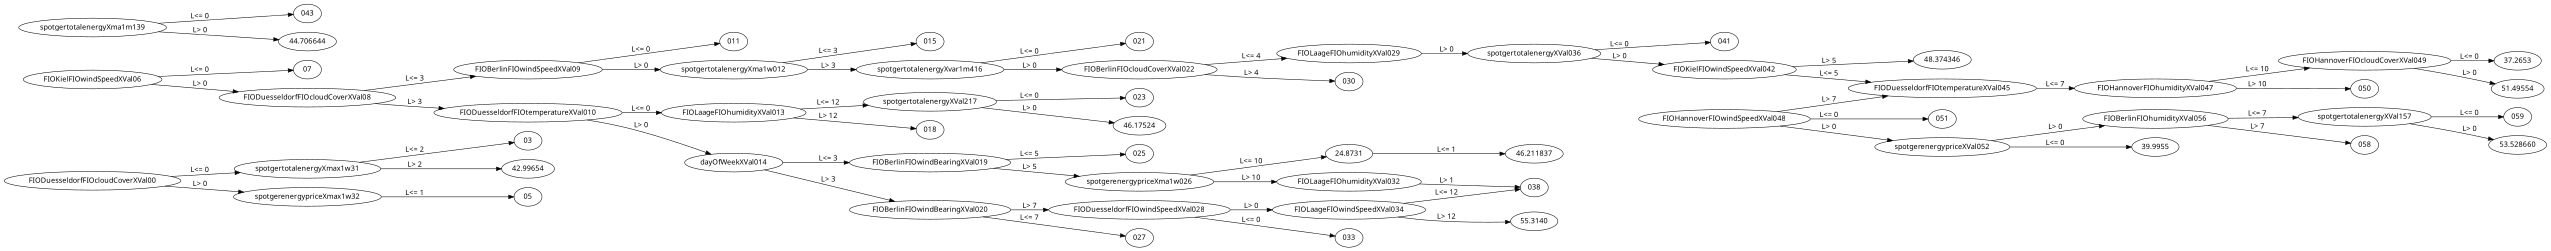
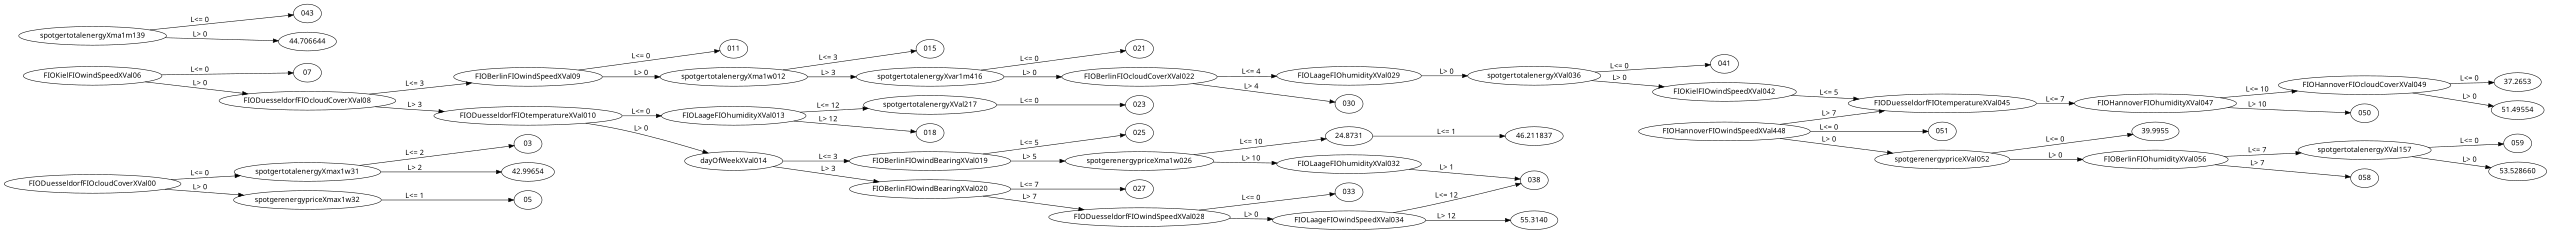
(1942, 60) -> none
(1724, 119) -> (1724, 131)
(1140, 126) -> none
